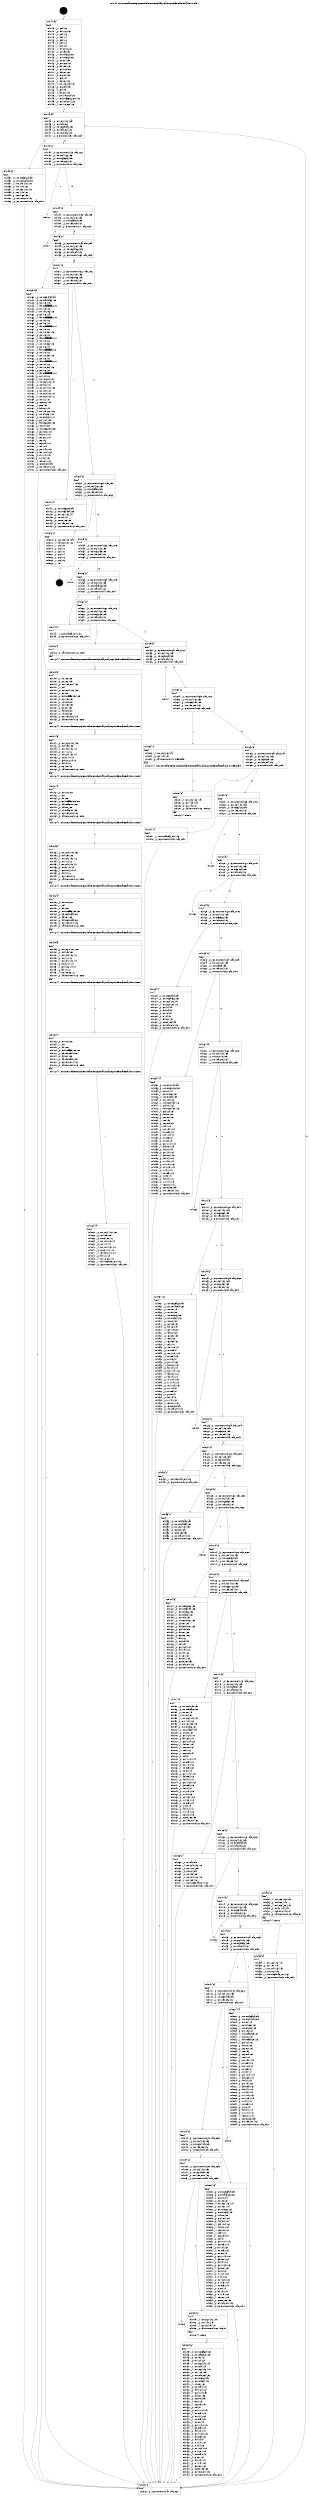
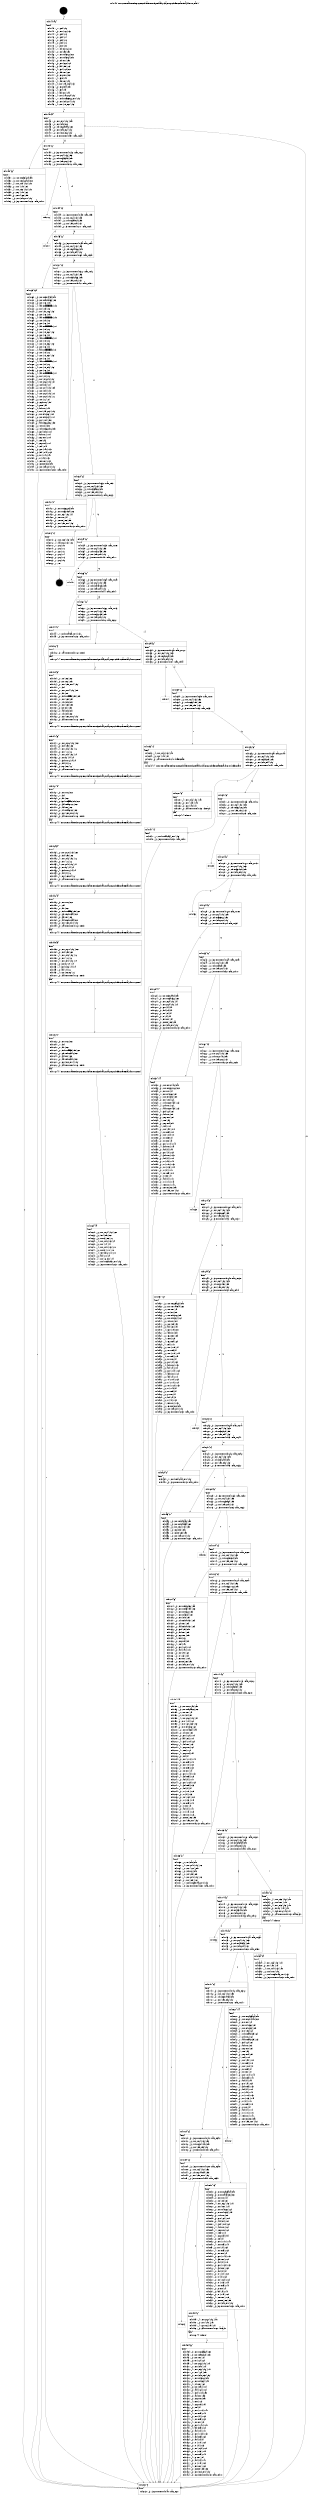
(214, 1892) -> (258, 1871)
